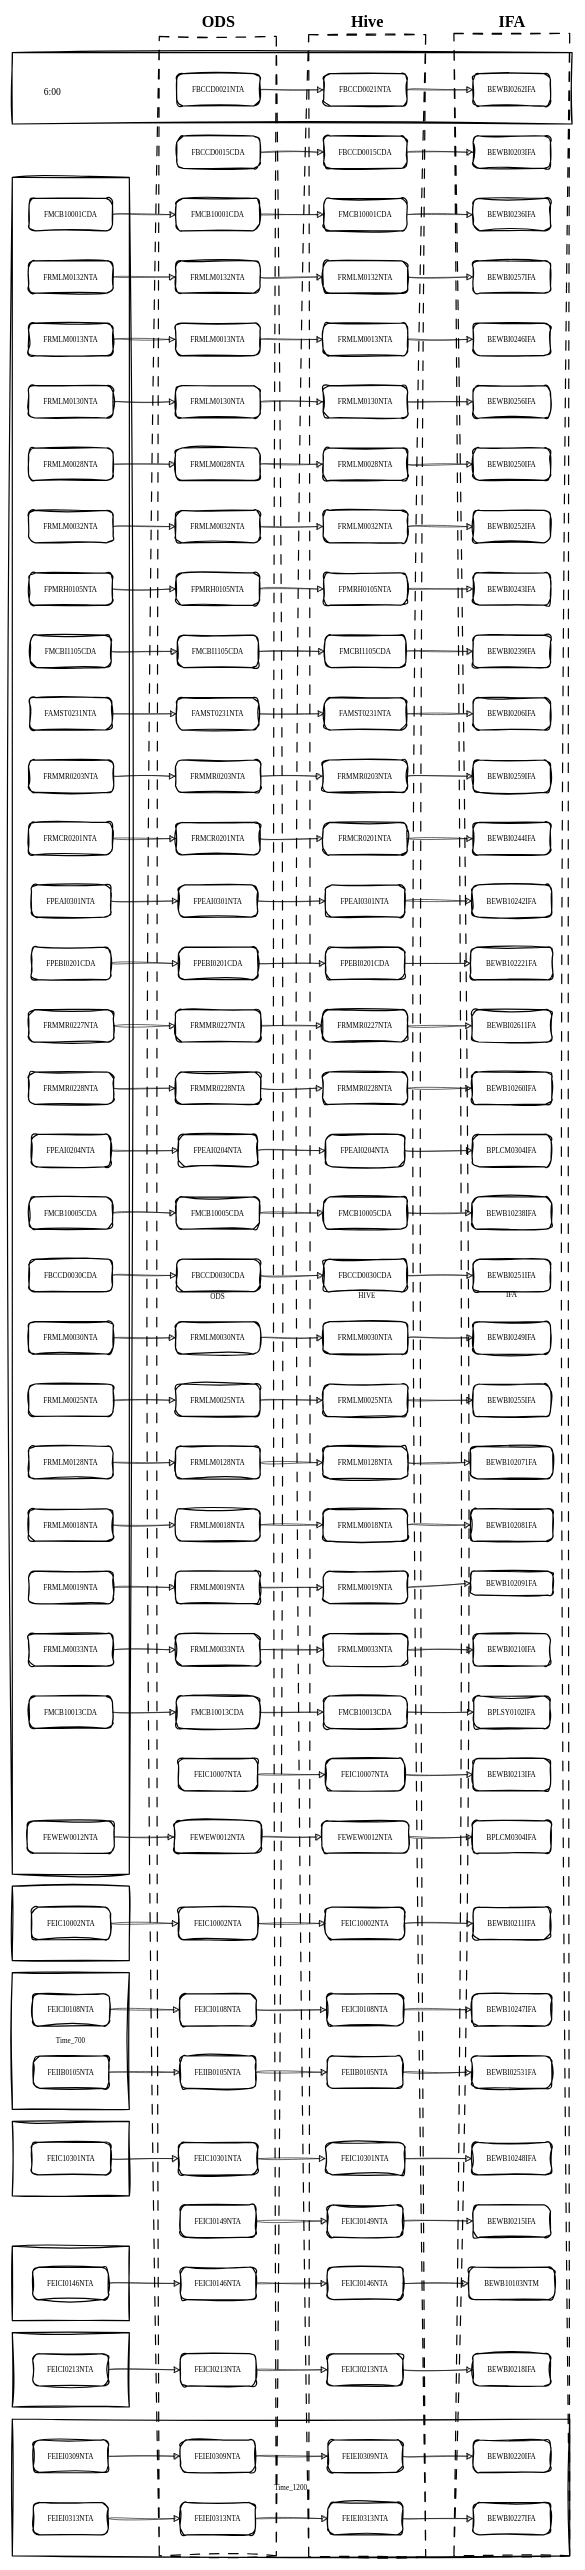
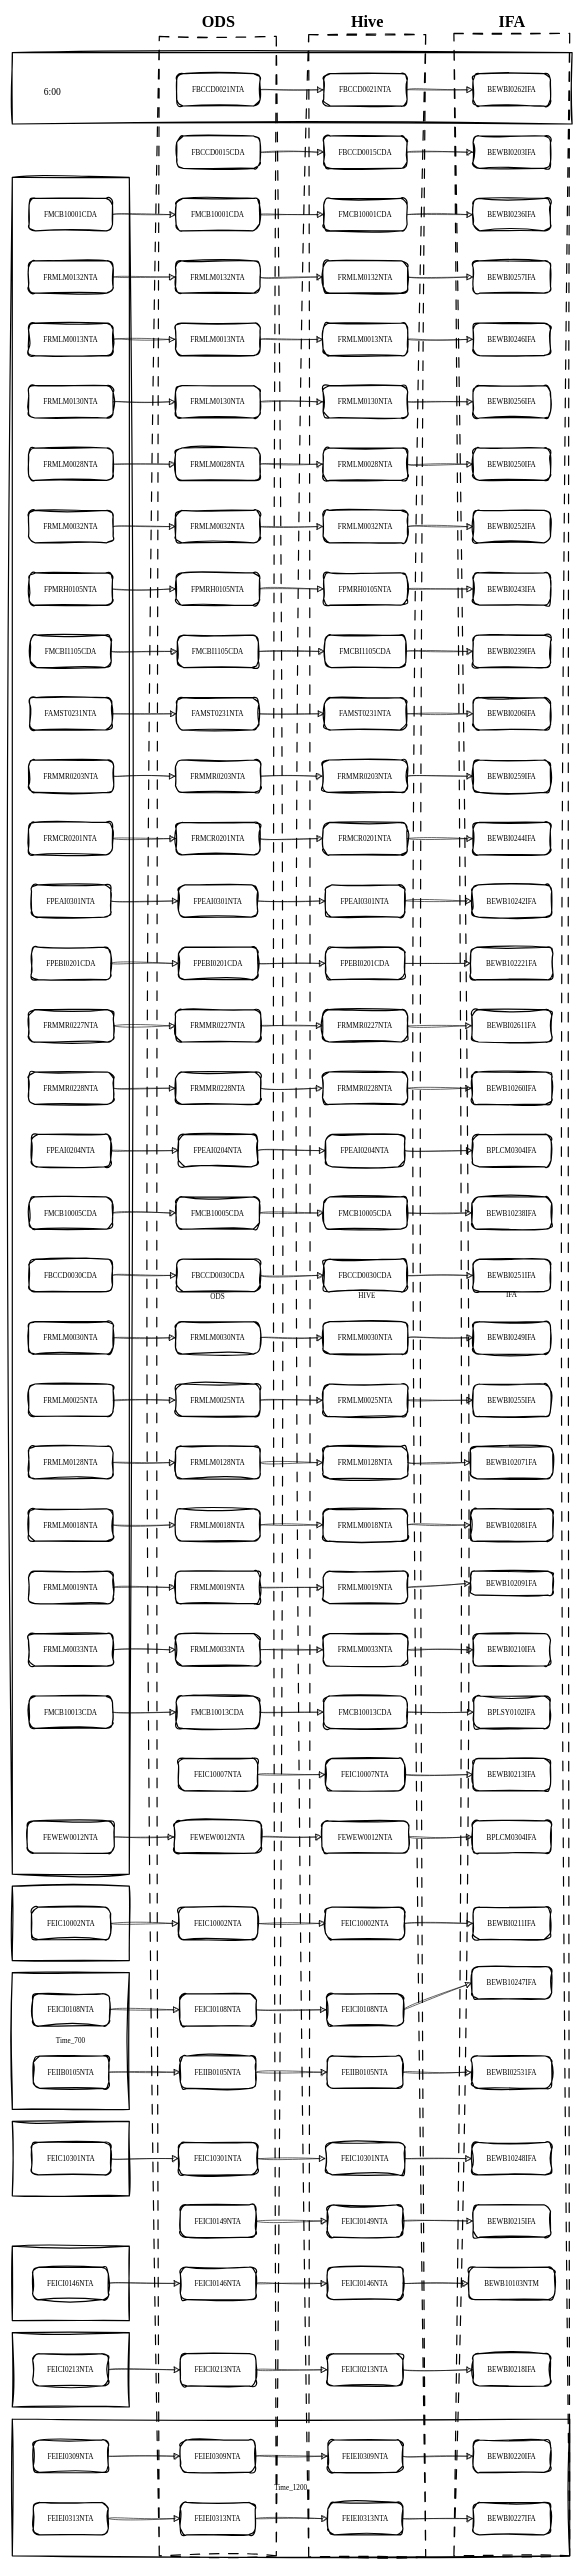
(512, 2010) -> (512, 1983)
